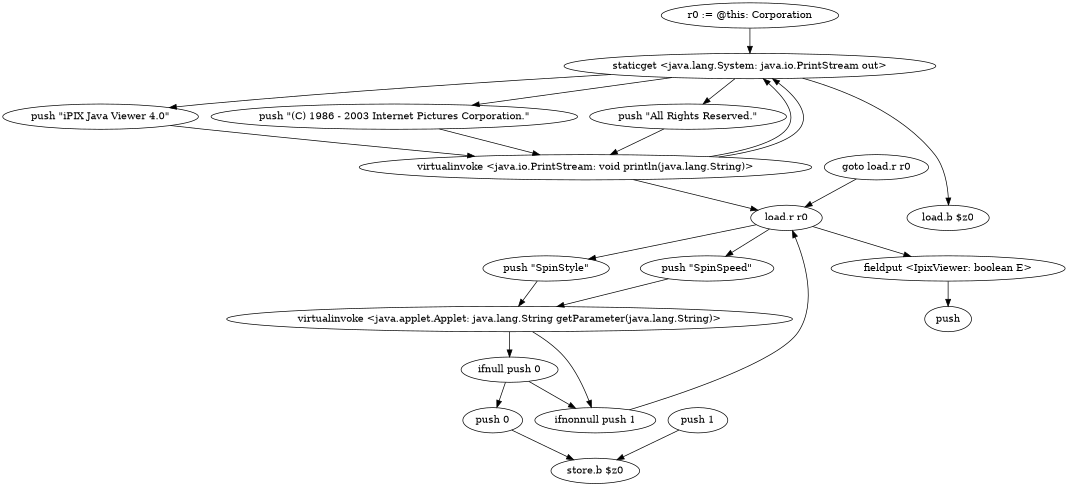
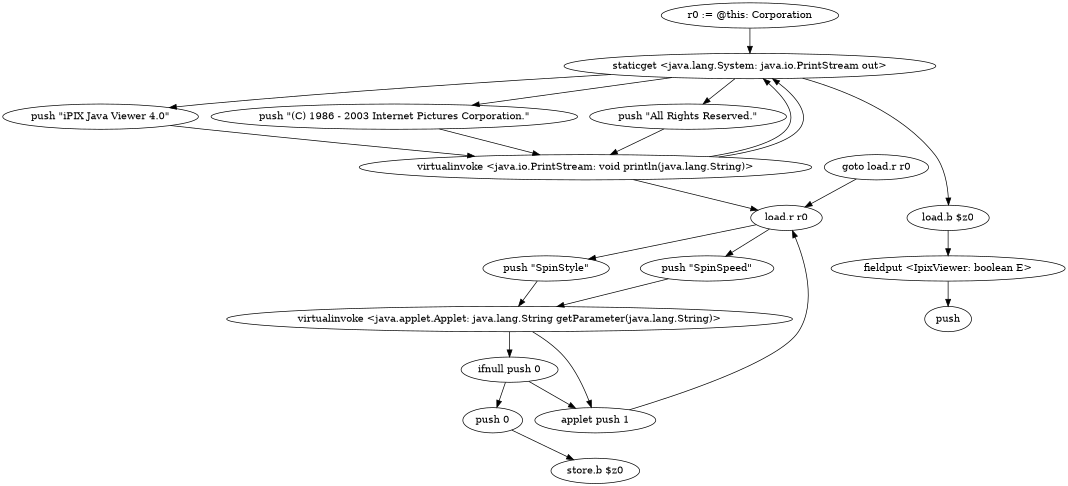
(858, 240) -> (948, 240)
(595, 420) -> (595, 420)
(698, 420) -> none
